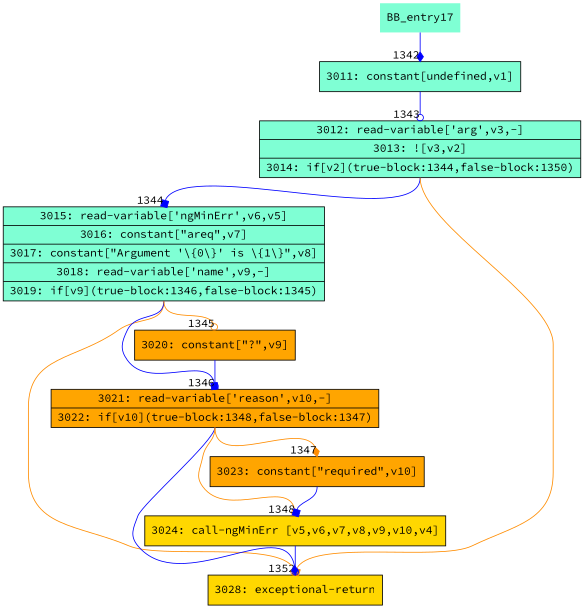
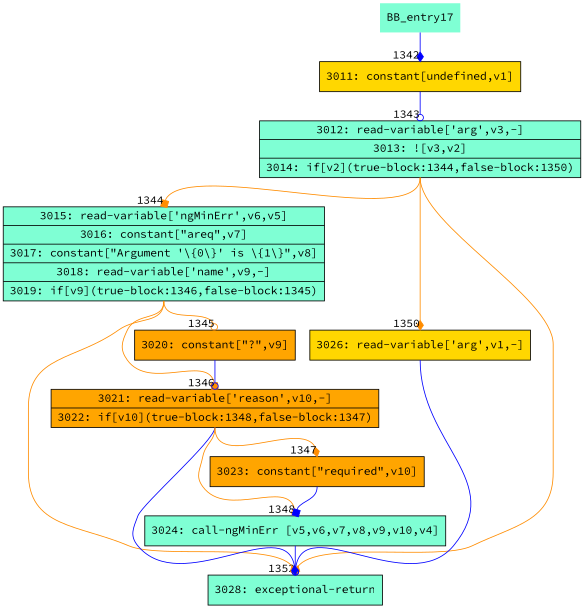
(420, 77) -> (420, 77)
(296, 193) -> (296, 193)
none -> (420, 345)
(132, 364) -> (132, 364)
(553, 448) -> (553, 448)
(34, 497) -> (34, 497)
(295, 531) -> (295, 531)
(295, 590) -> (295, 590)
